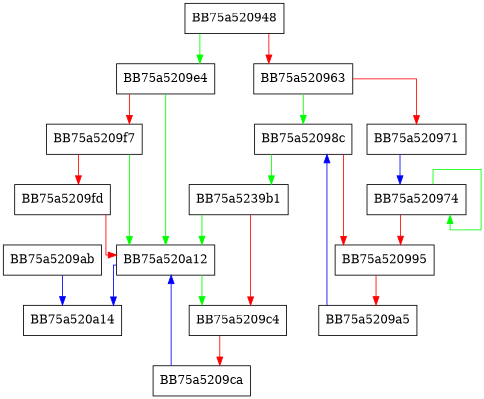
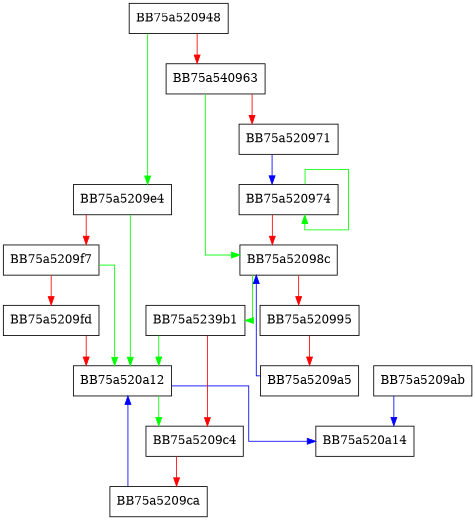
(303, 79) -> (216, 79)
(401, 226) -> (272, 226)
